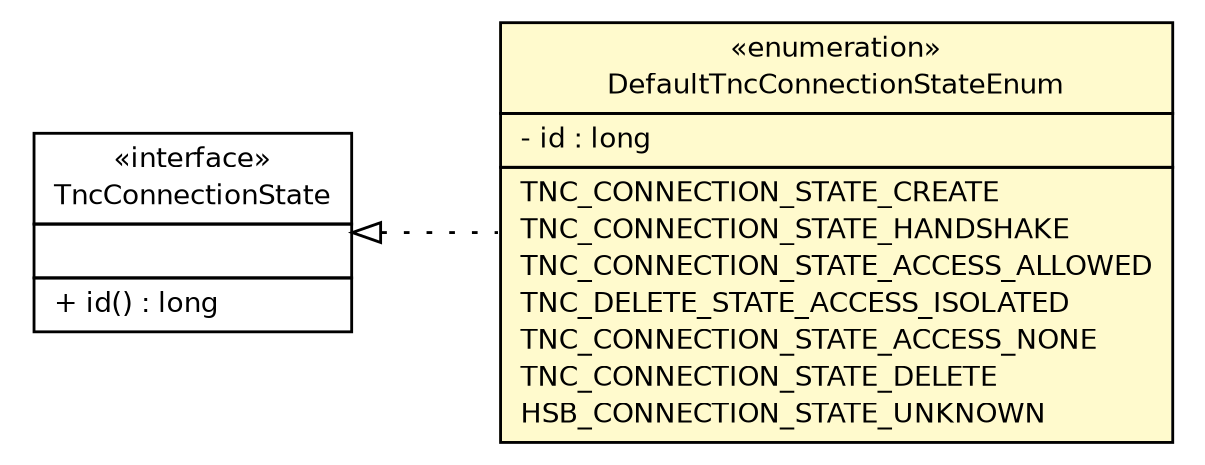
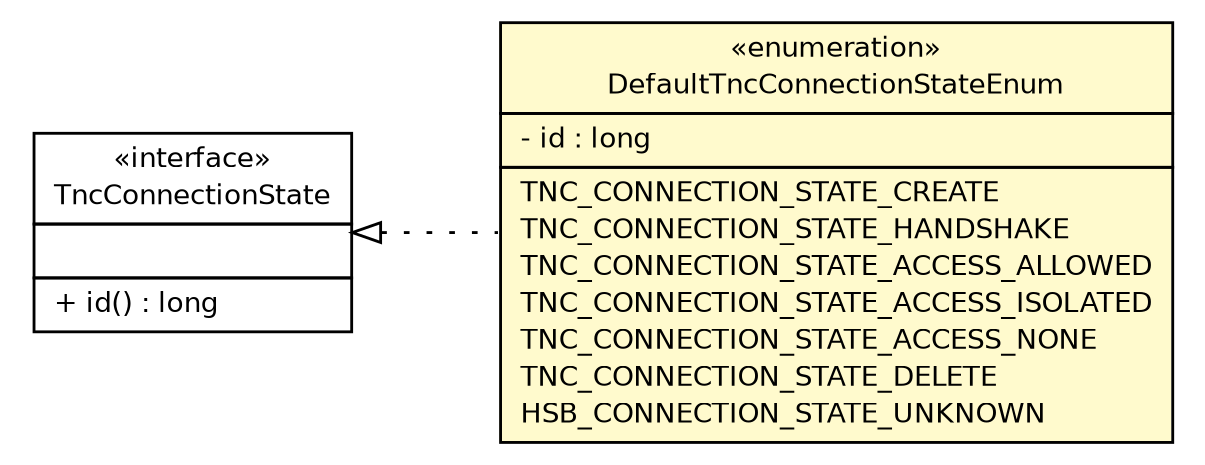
(796, 303) -> (837, 303)
